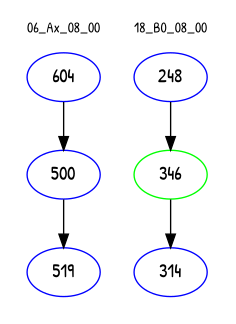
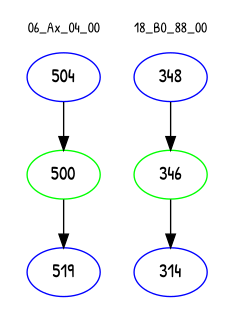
(64, 29) -> (64, 29)
(171, 29) -> (171, 29)
(64, 77) -> (64, 77)
(171, 77) -> (171, 77)
(64, 175) -> (64, 175)
